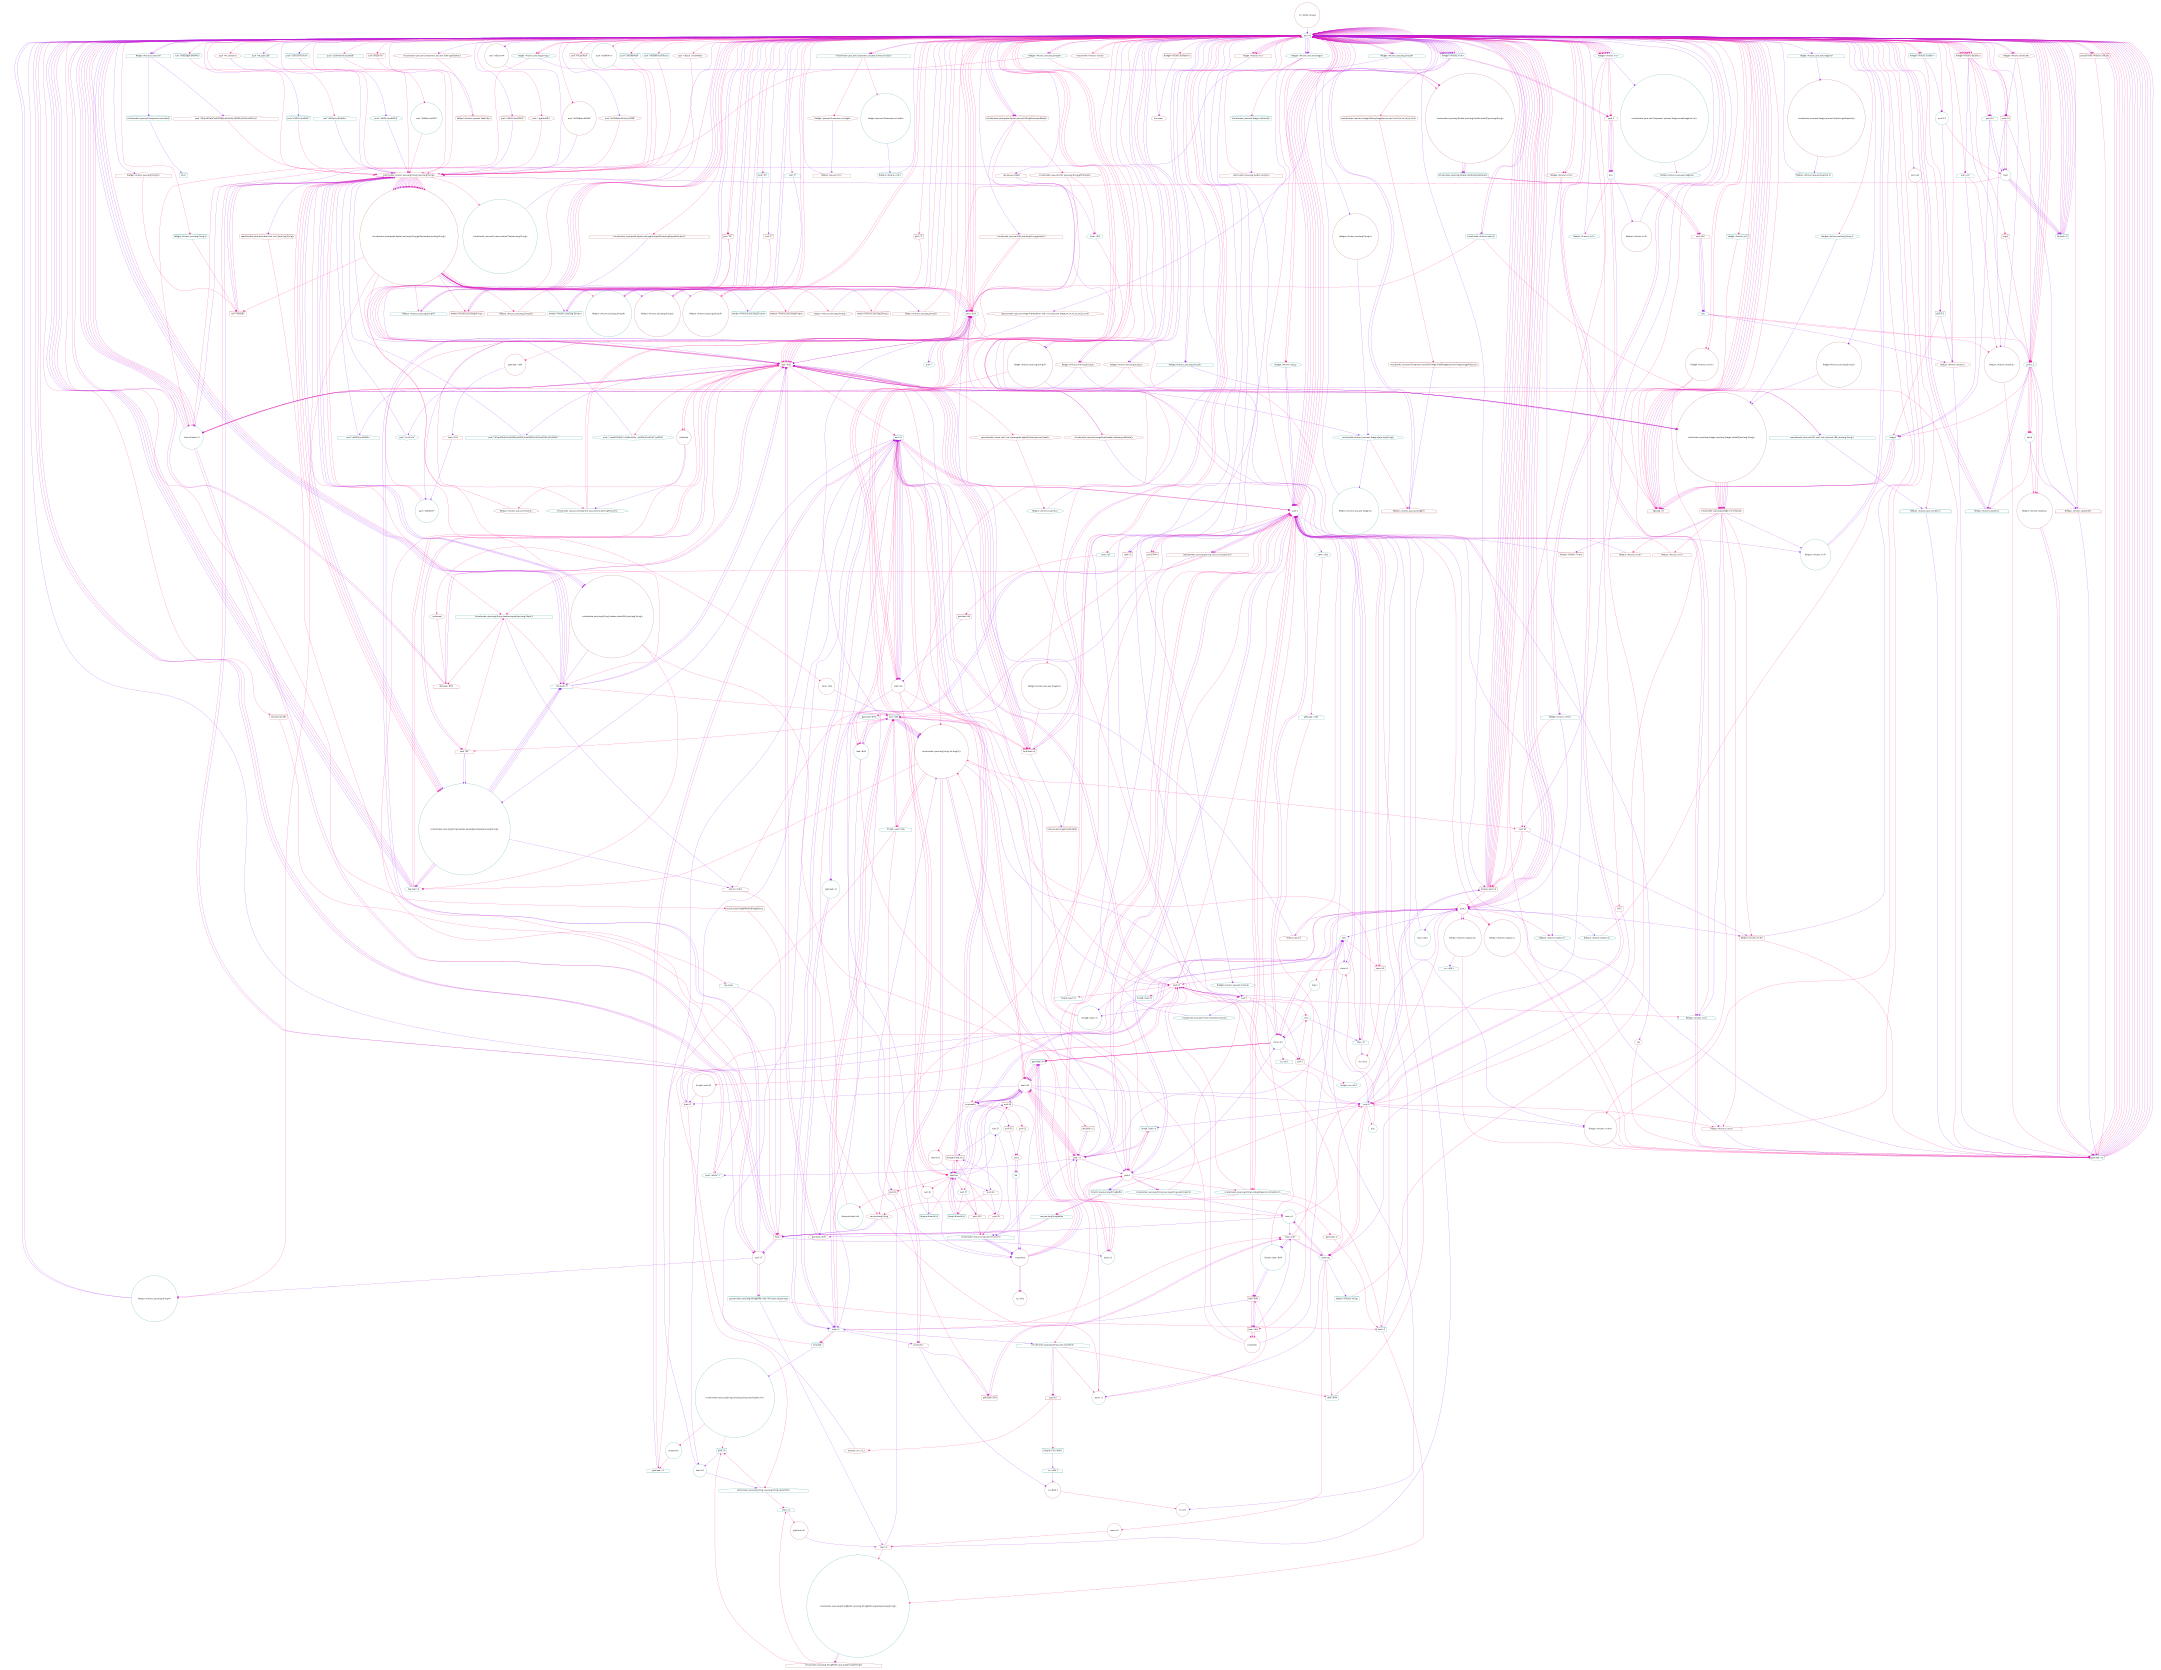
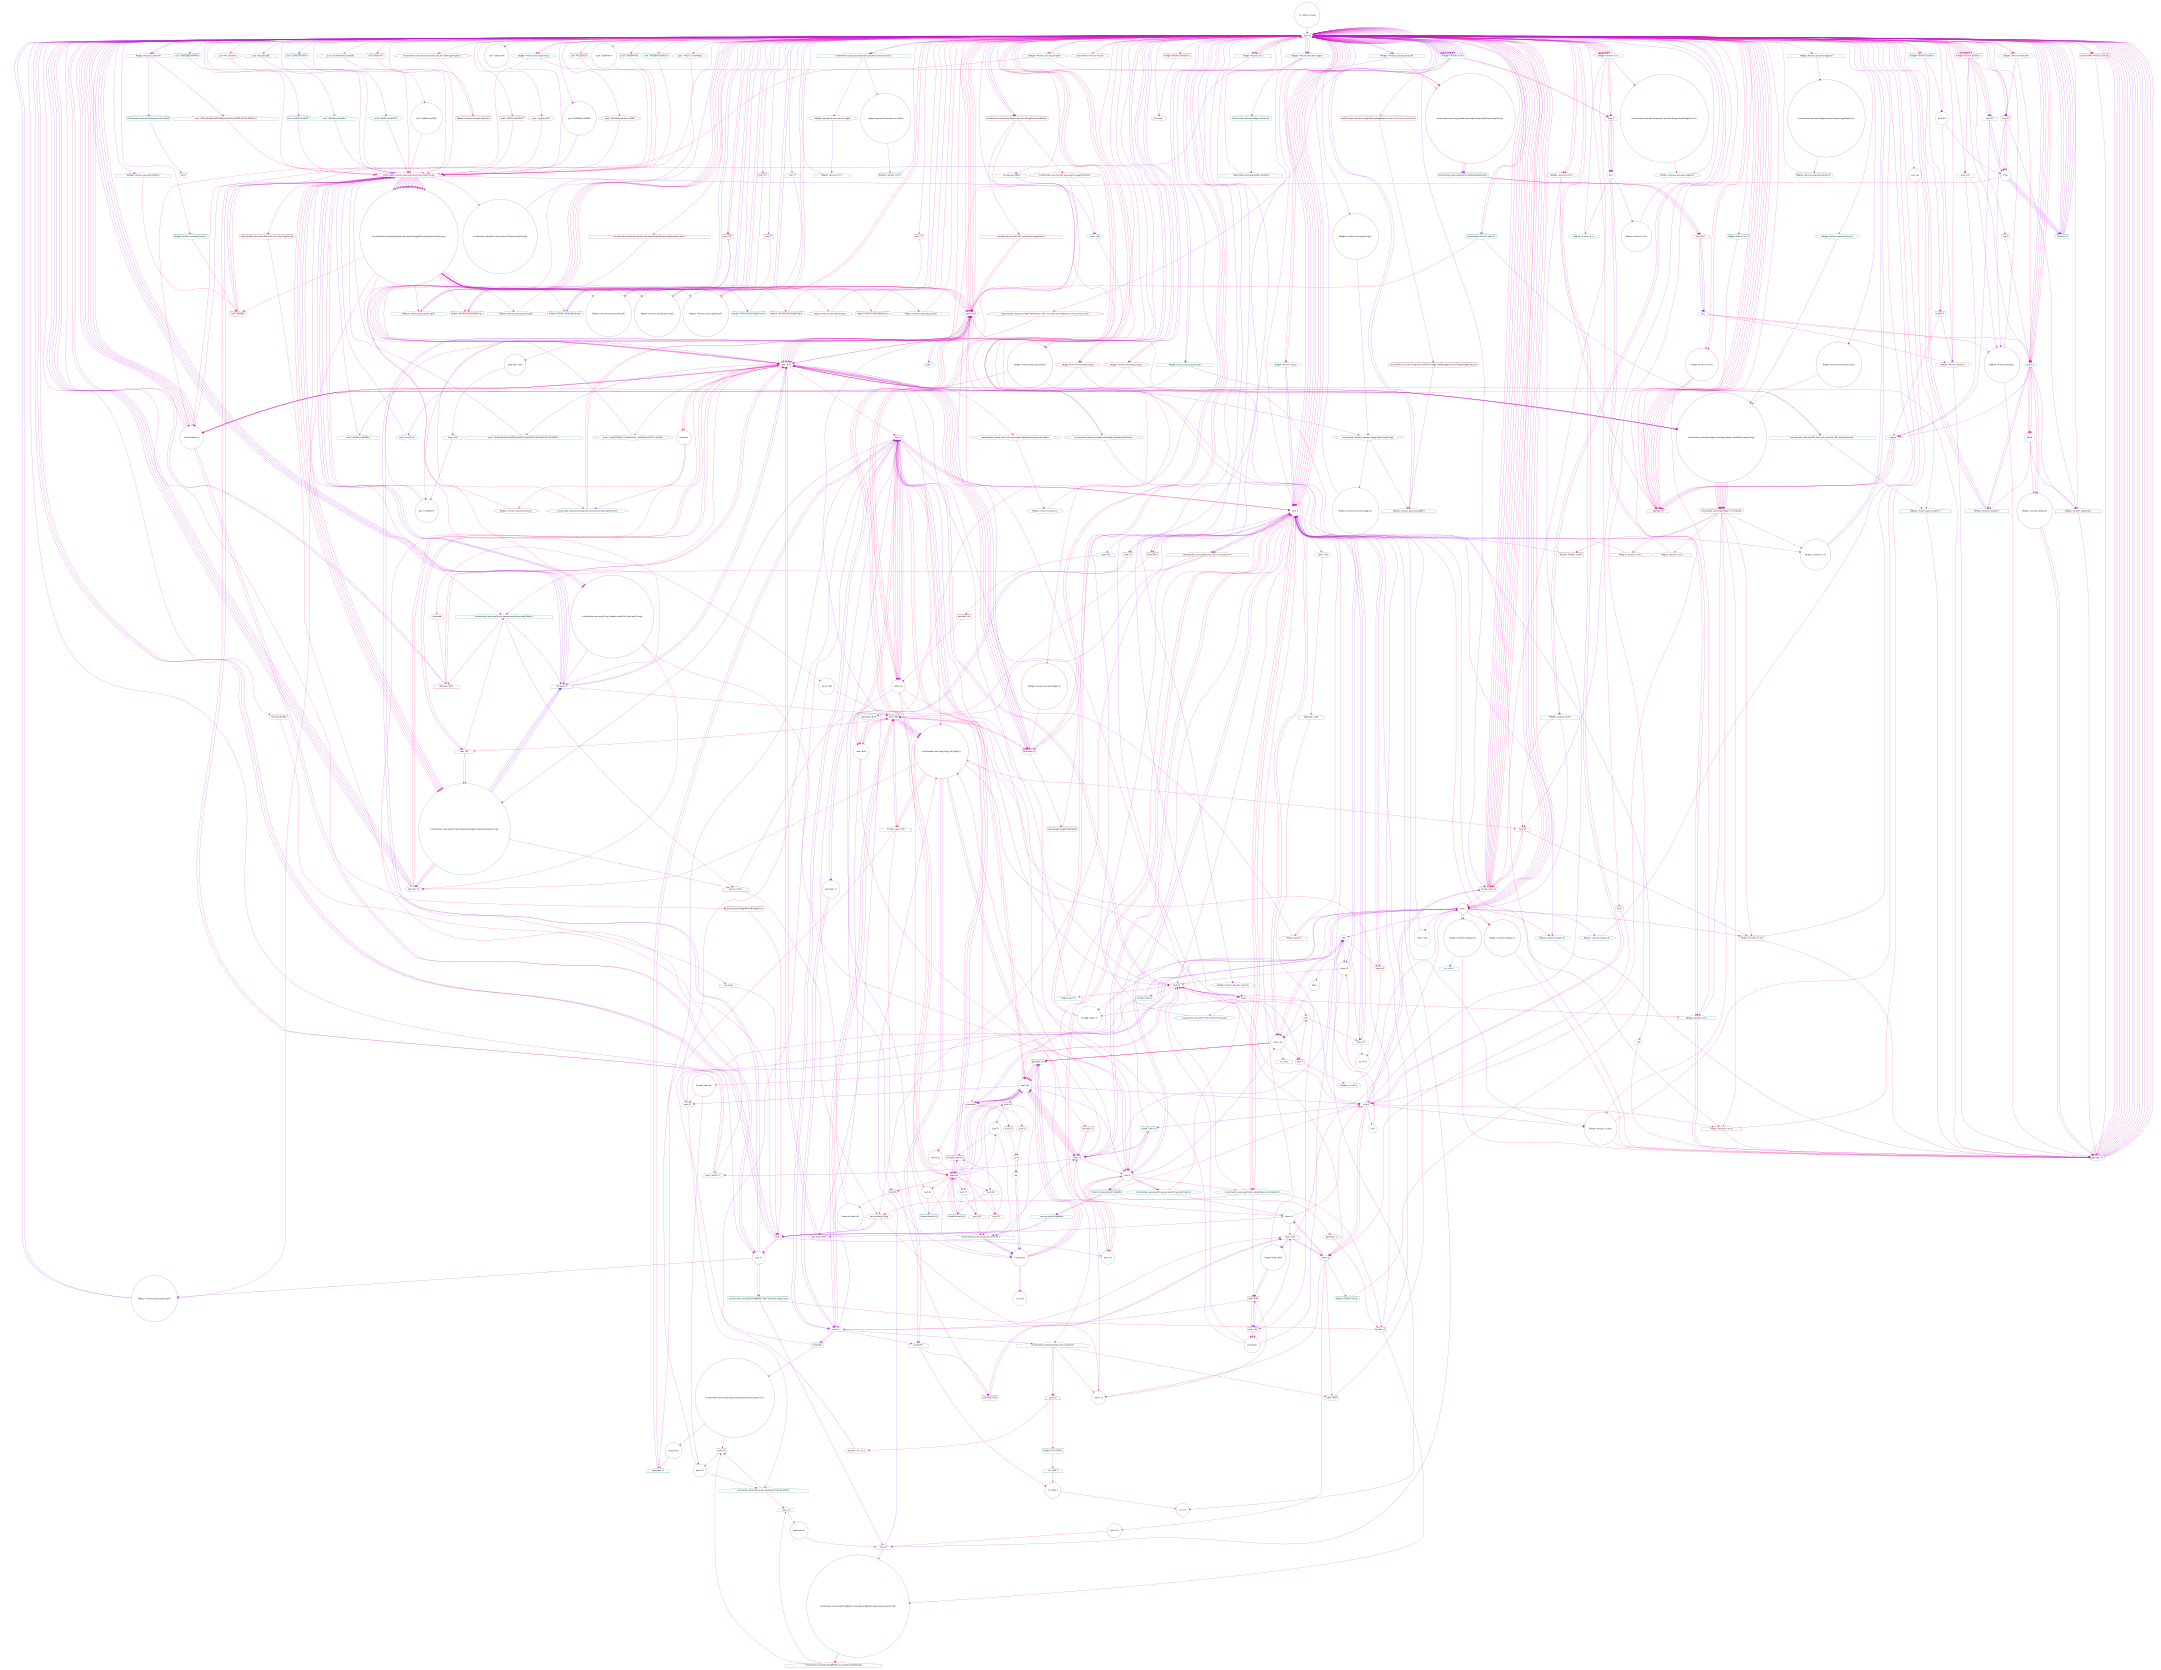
(1002, 1116) -> (1000, 1114)
